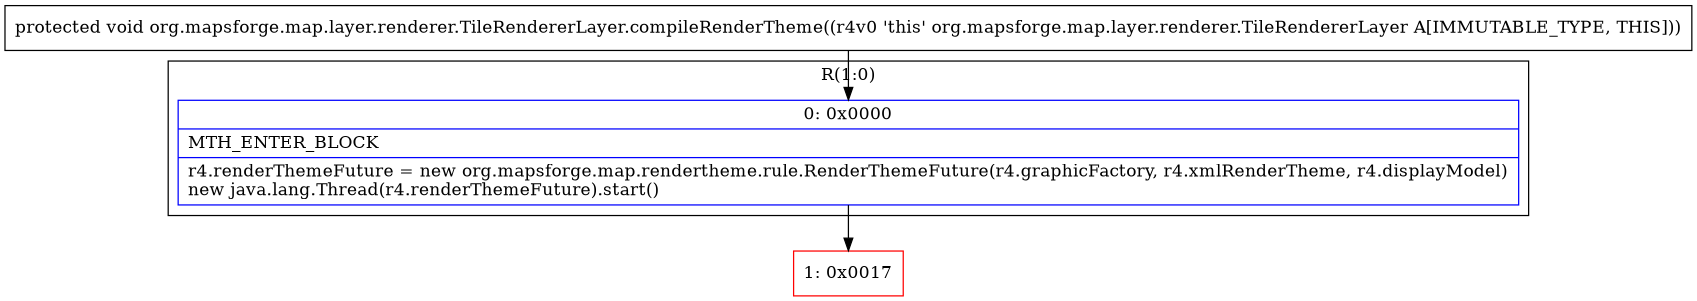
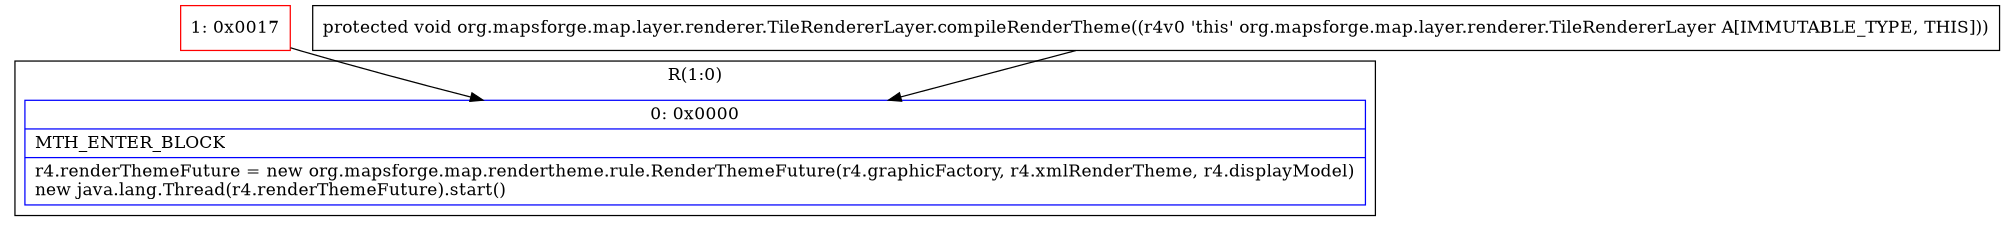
(848, 223) -> (380, 73)
